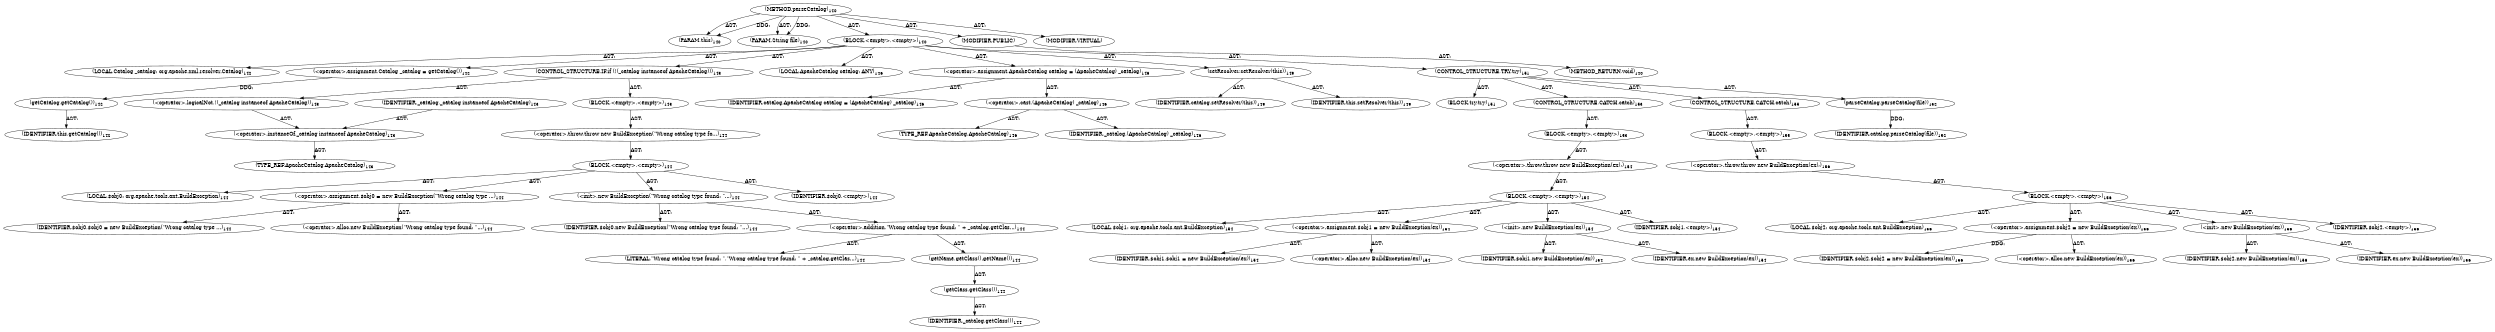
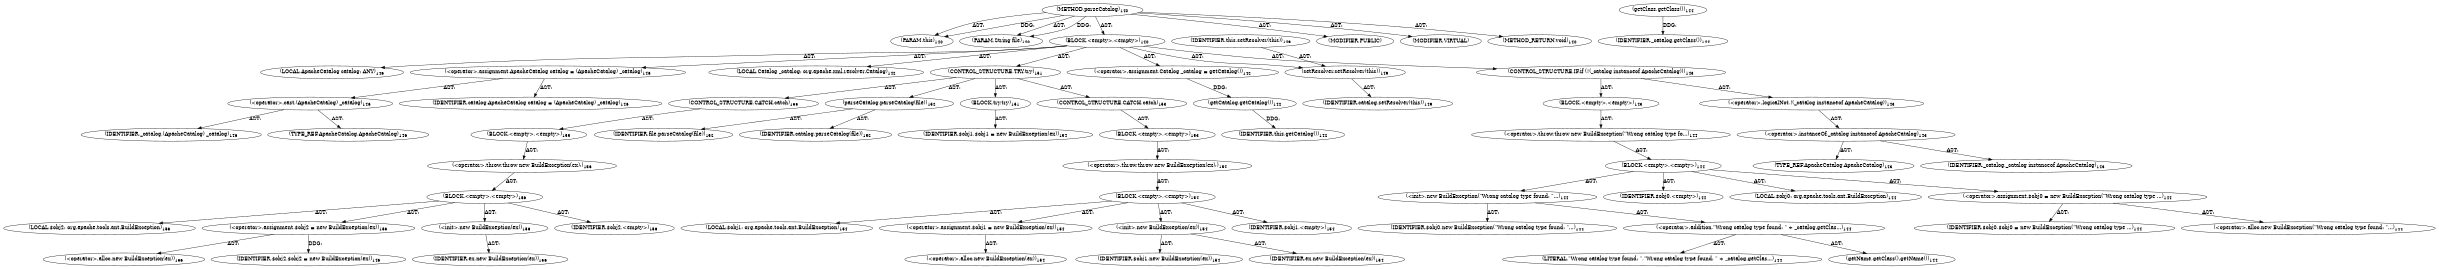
(1291, 56) -> (1320, 21)
(1304, 87) -> (1291, 56)
(73, 119) -> (1274, 119)
(389, 119) -> (1934, 150)
(1898, 119) -> (864, 119)
none -> (664, 135)
(1281, 244) -> (995, 117)
(1959, 259) -> (376, 259)
(2246, 259) -> none
(975, 273) -> none
(981, 306) -> (1671, 26)
